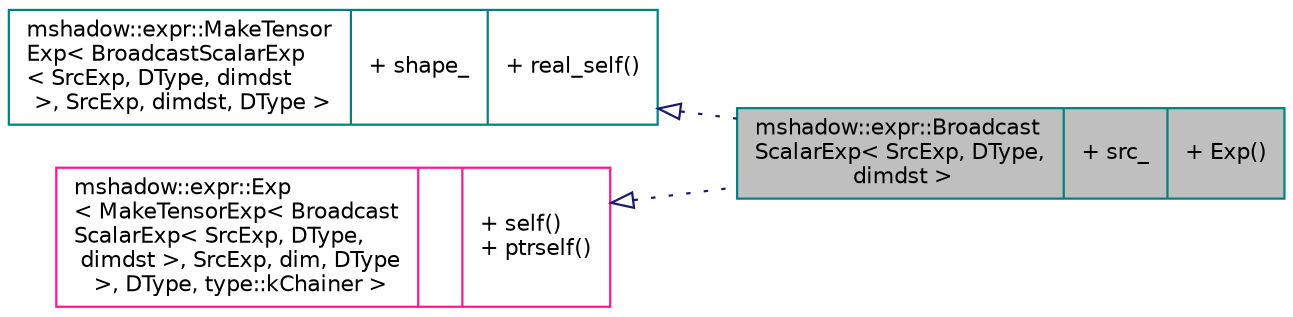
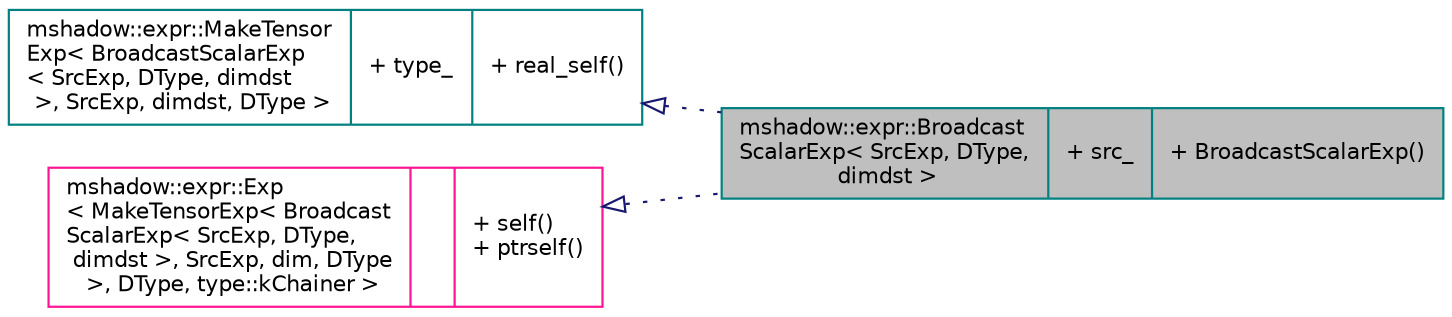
(419, 66) -> (412, 66)
(1226, 152) -> (1298, 152)
